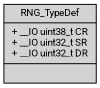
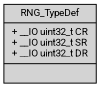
(50, 32) -> (50, 32)
